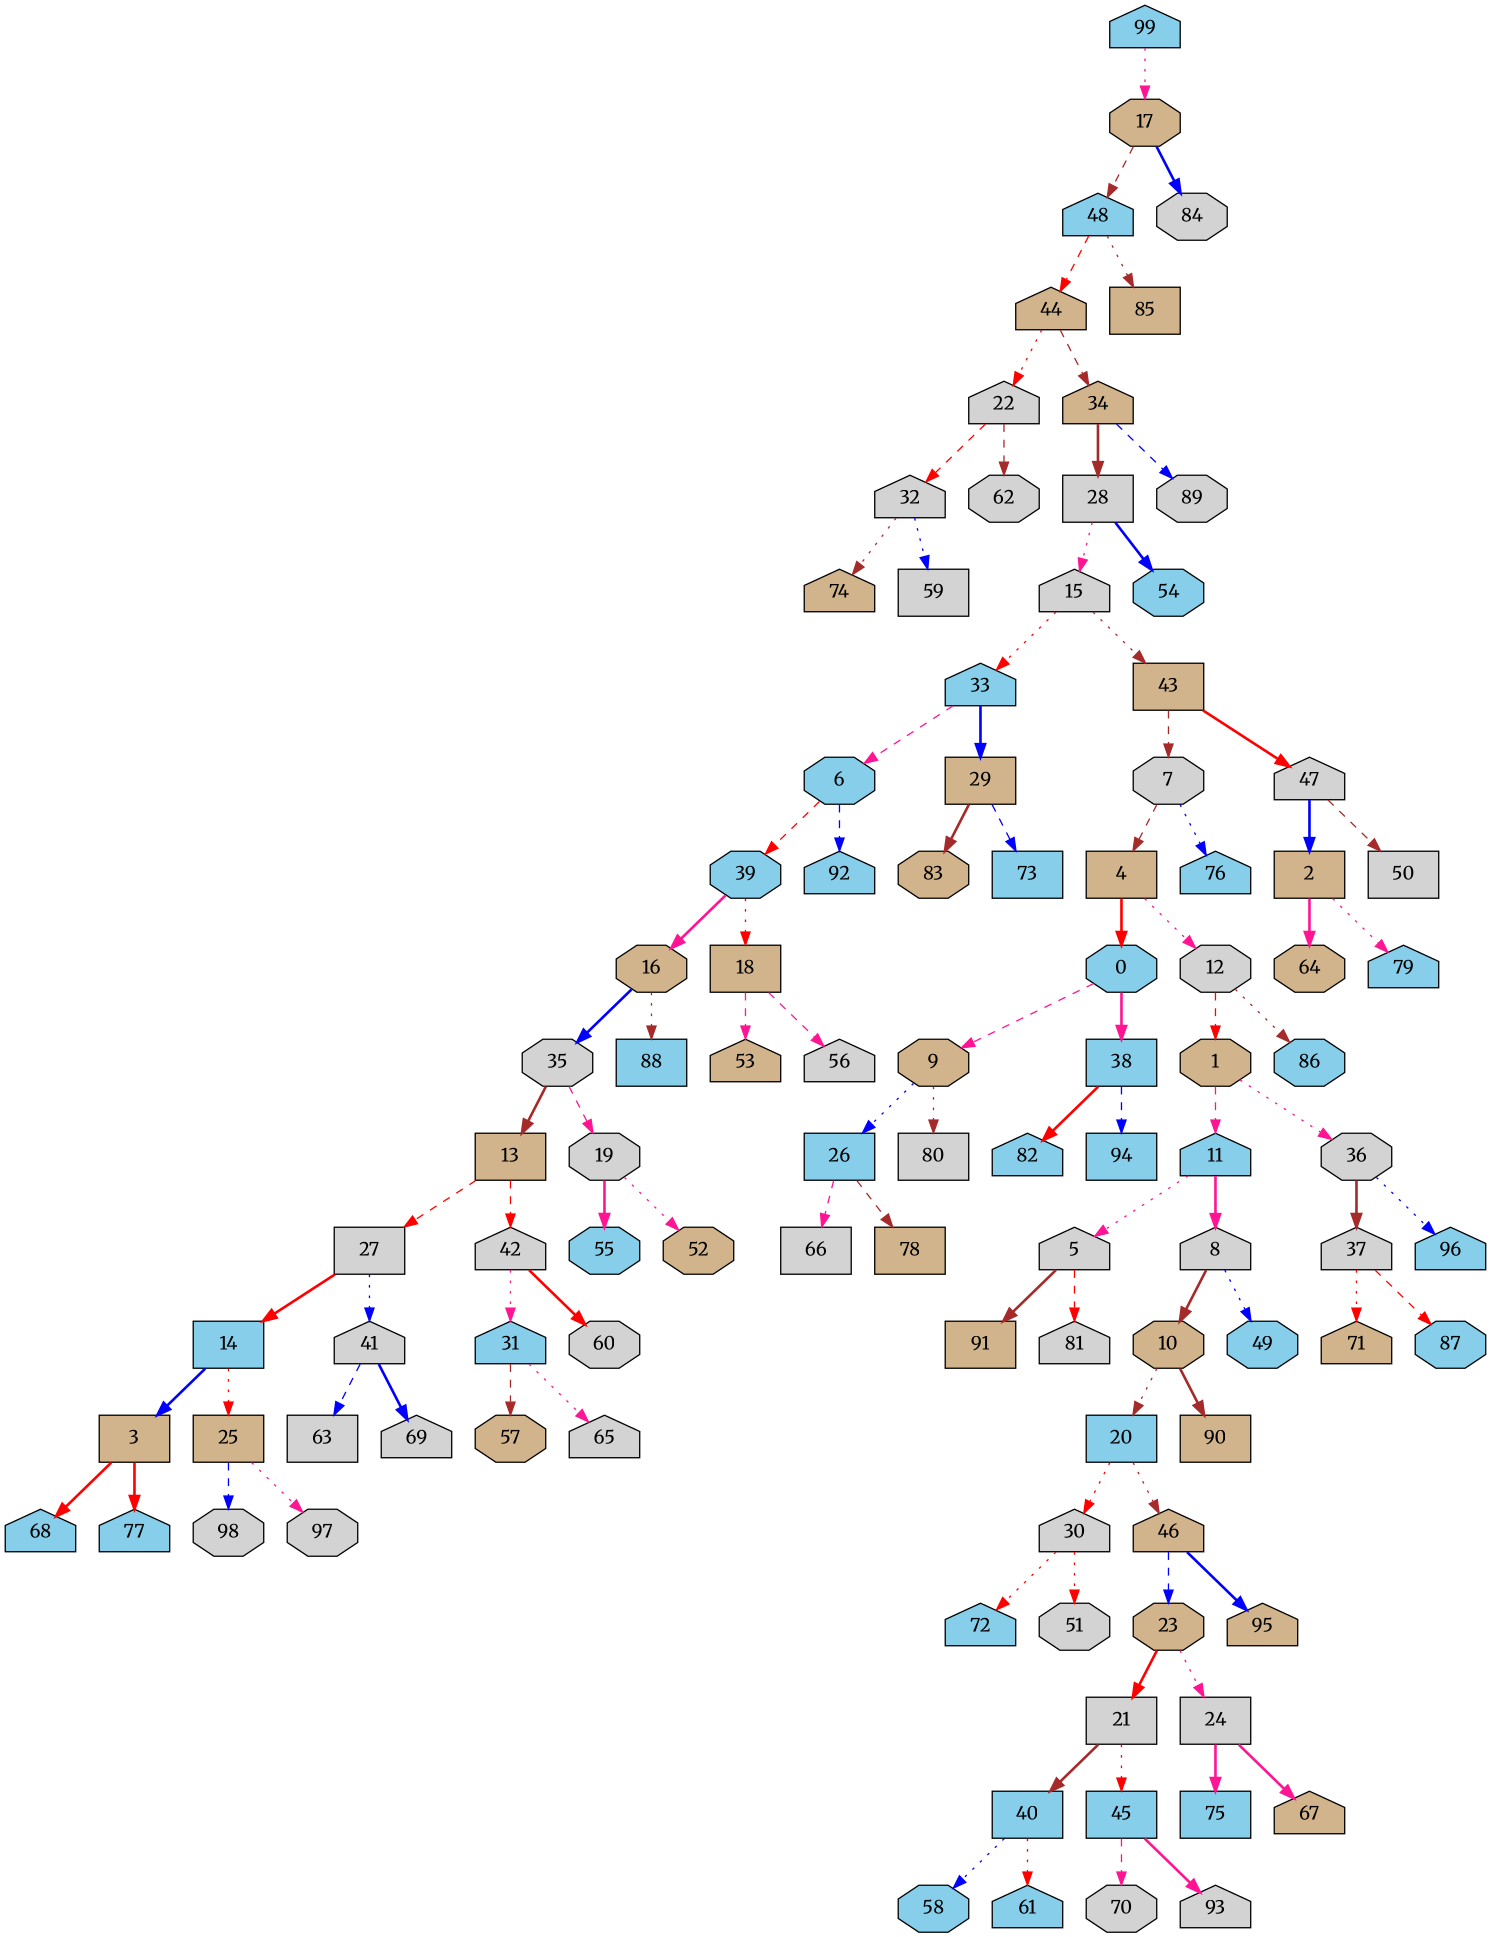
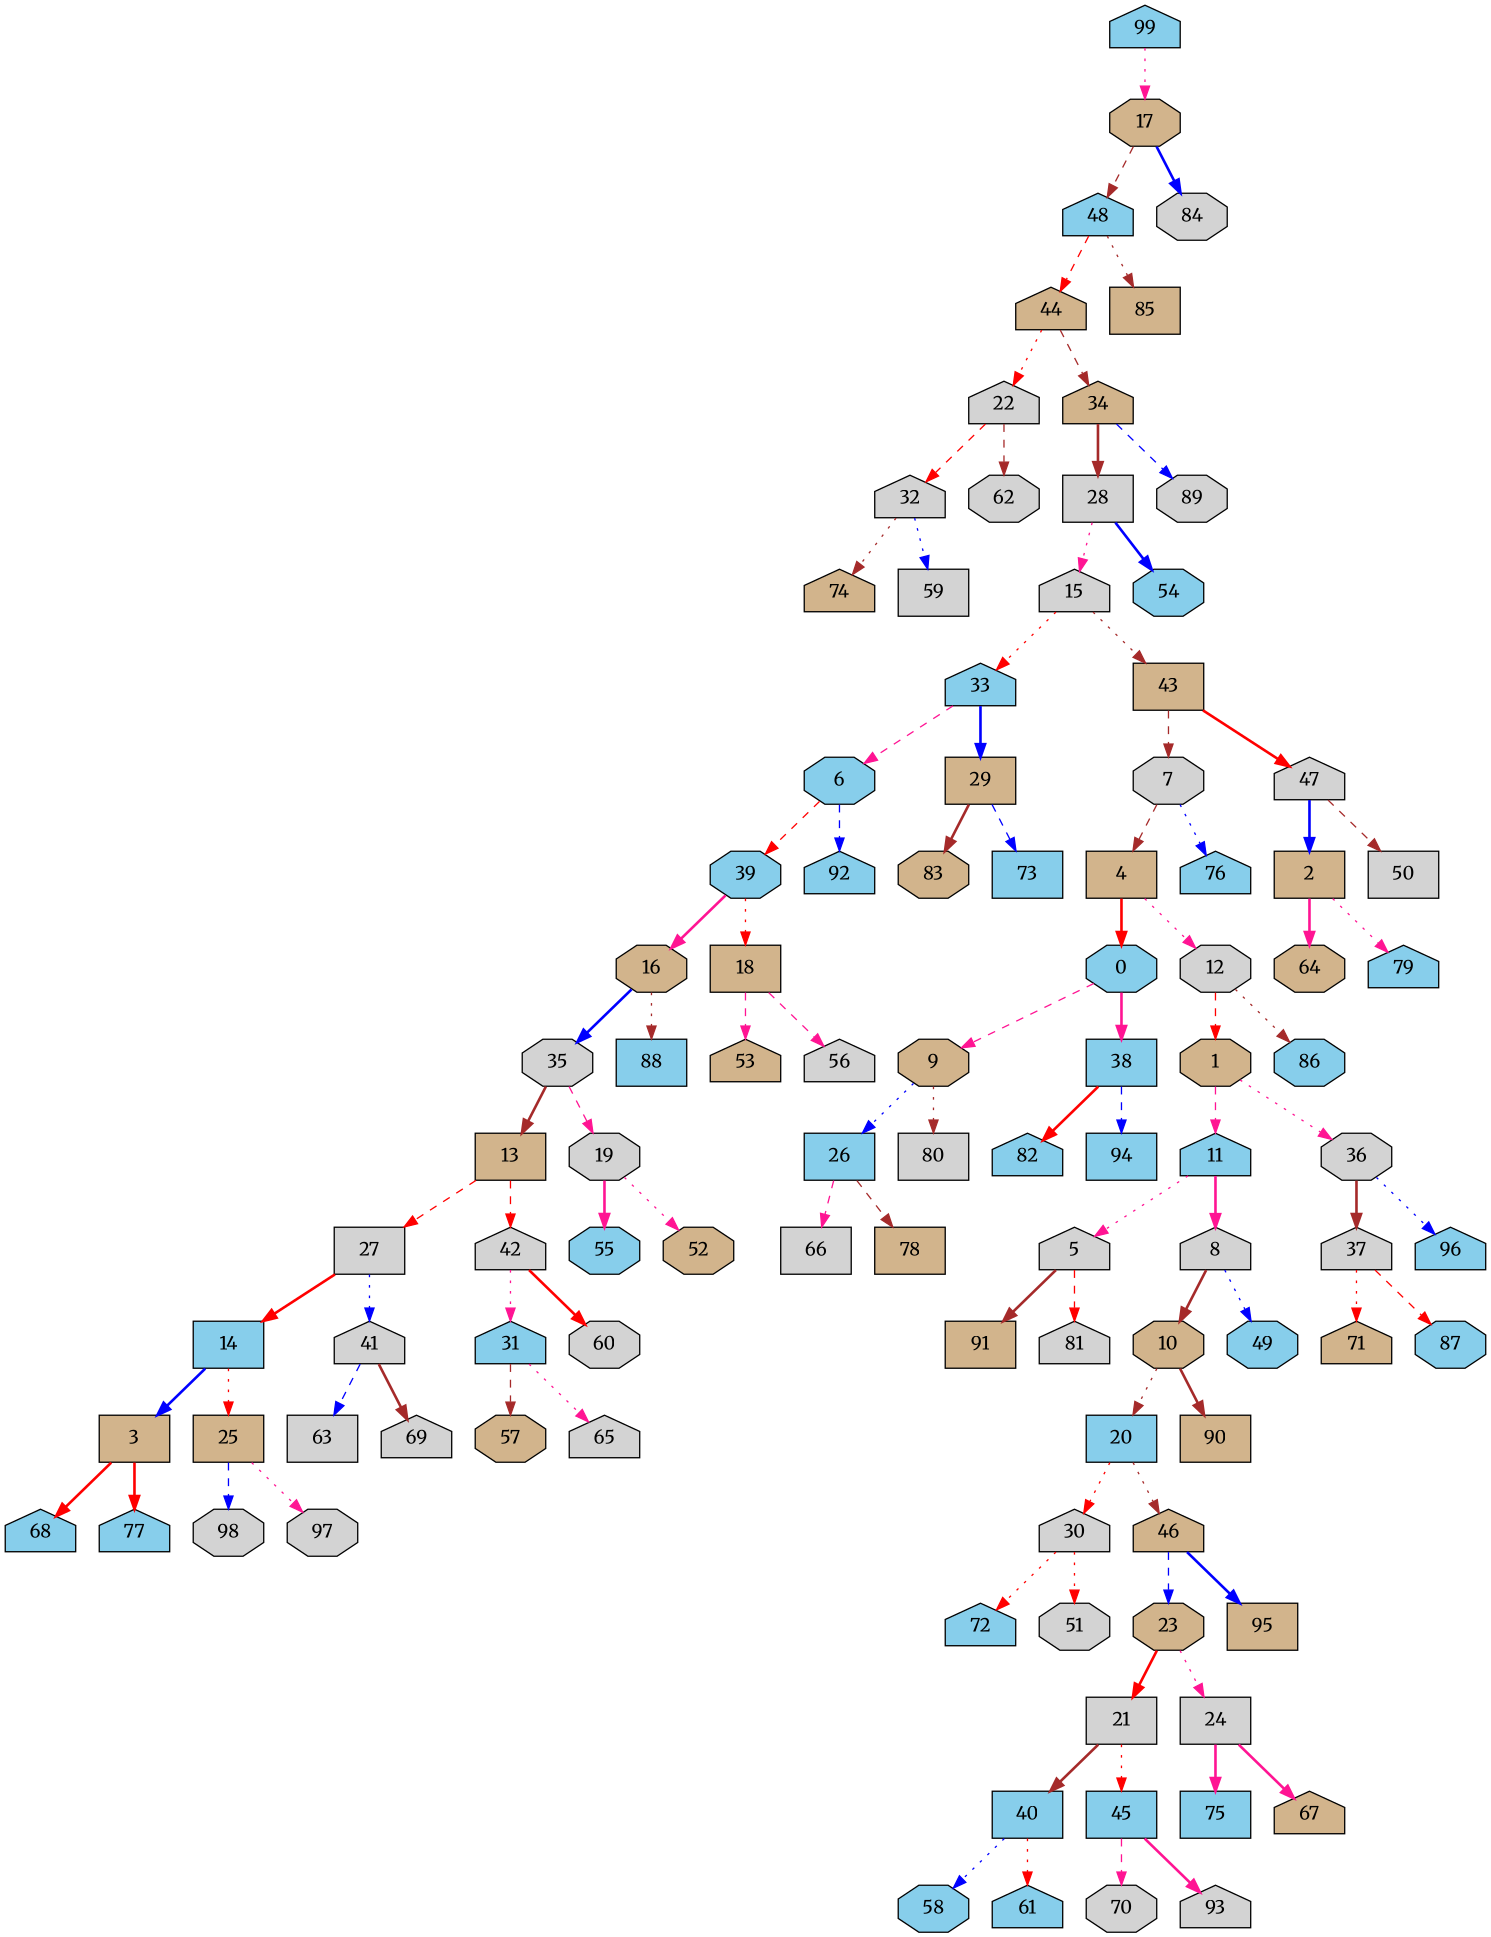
(390, 1386) -> (390, 1386)
(1262, 1627) -> (1262, 1627)
